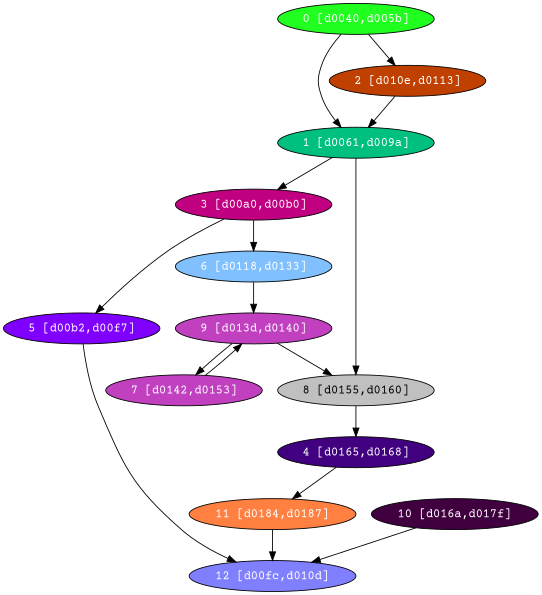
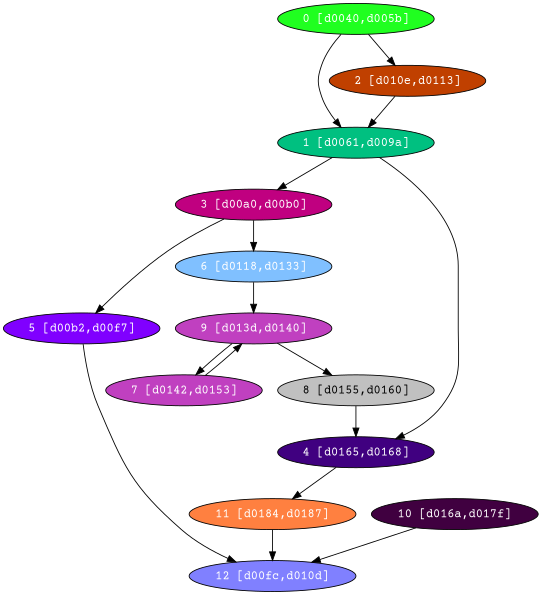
(356, 262) -> (458, 293)
